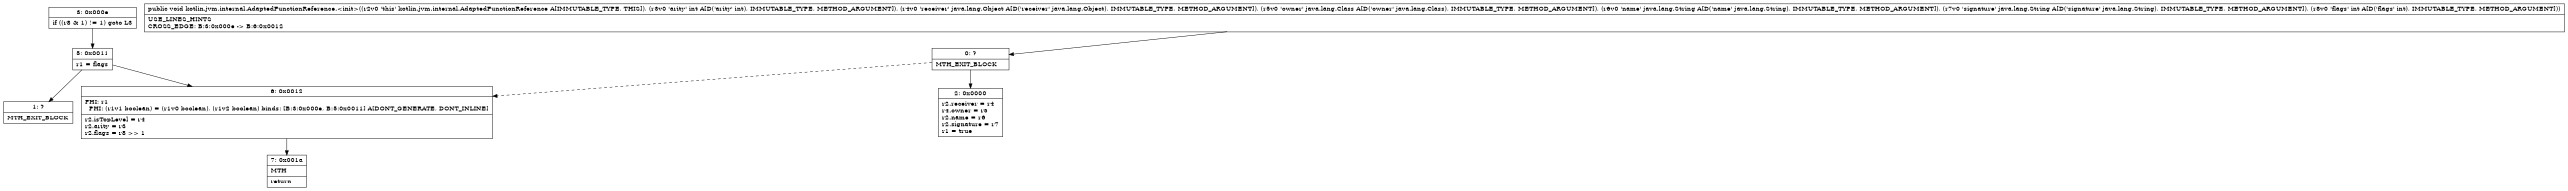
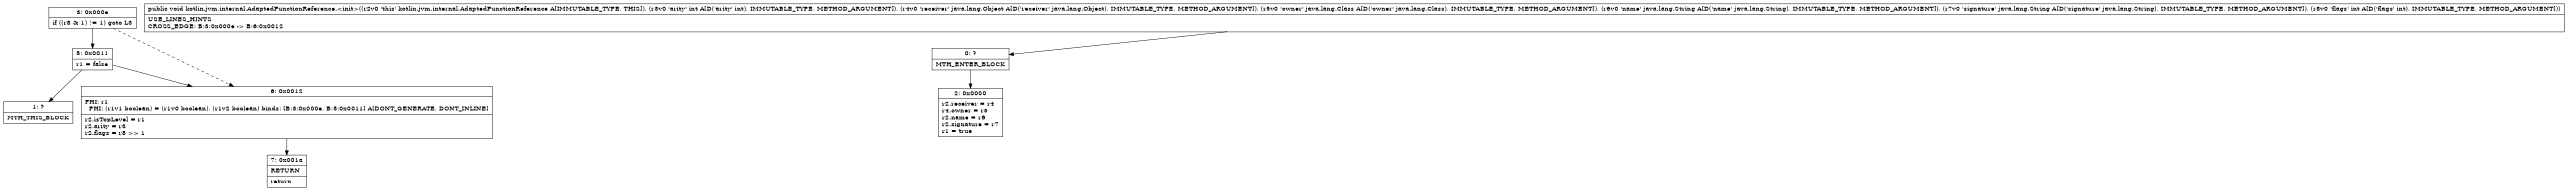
(92, 64) -> (92, 64)
(966, 64) -> (971, 64)
(715, 79) -> (171, 56)
(38, 118) -> (38, 118)
(115, 120) -> (115, 120)
(279, 171) -> (285, 171)
